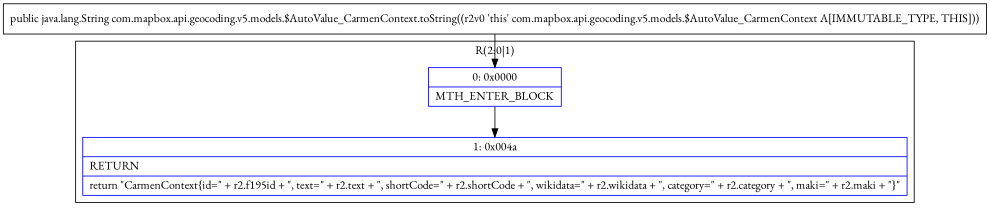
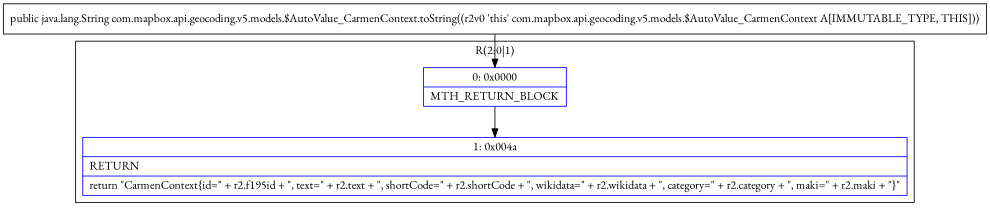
(495, 96) -> (495, 96)
